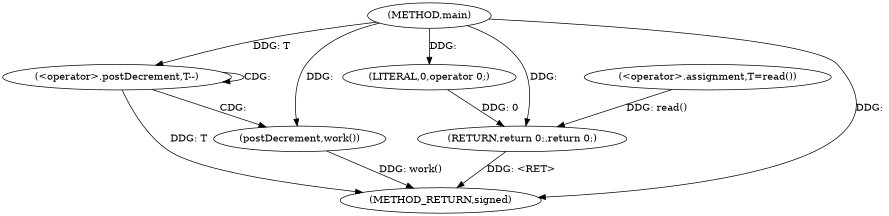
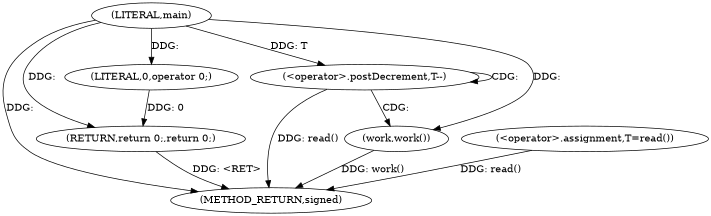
(429, 16) -> (151, 16)
(618, 107) -> (433, 170)
(189, 139) -> (308, 139)
(300, 139) -> (397, 139)
